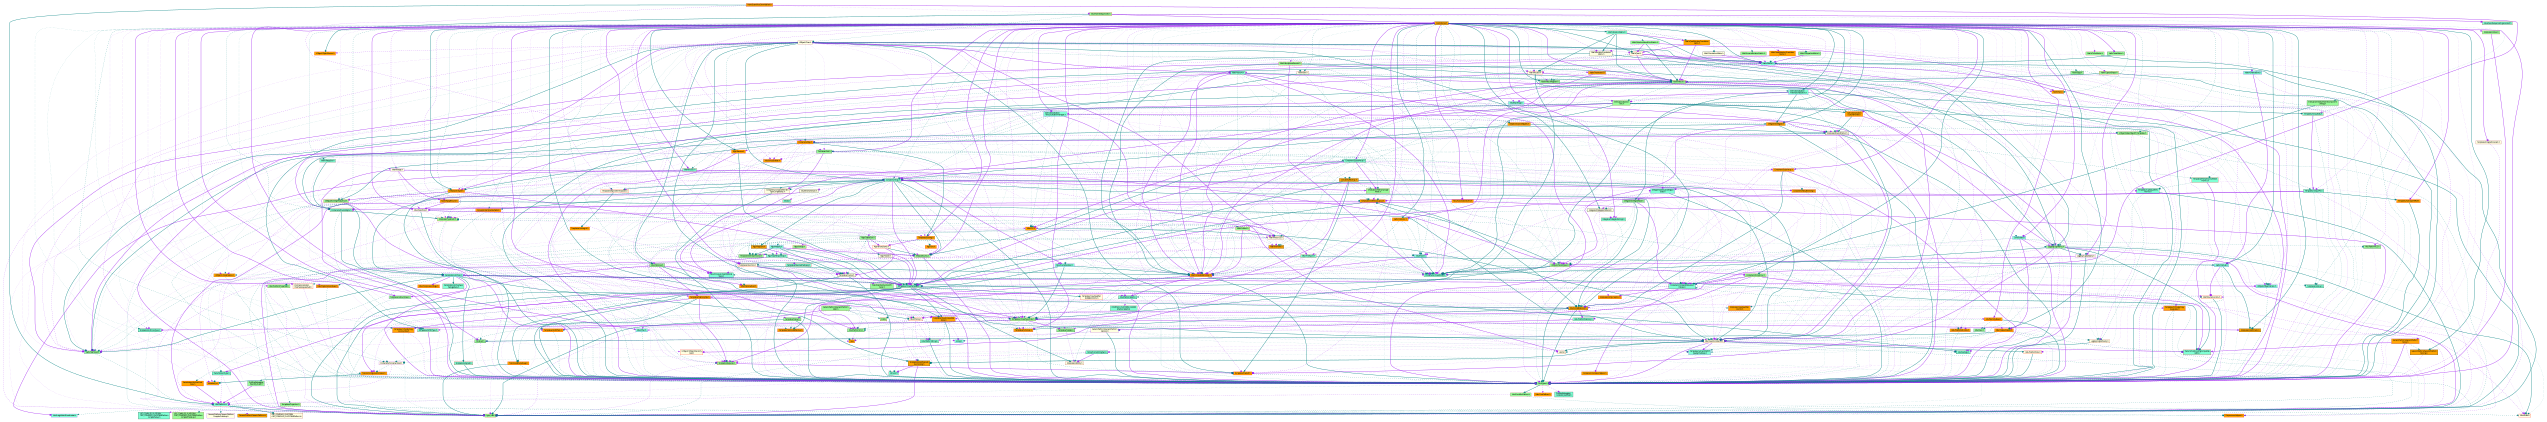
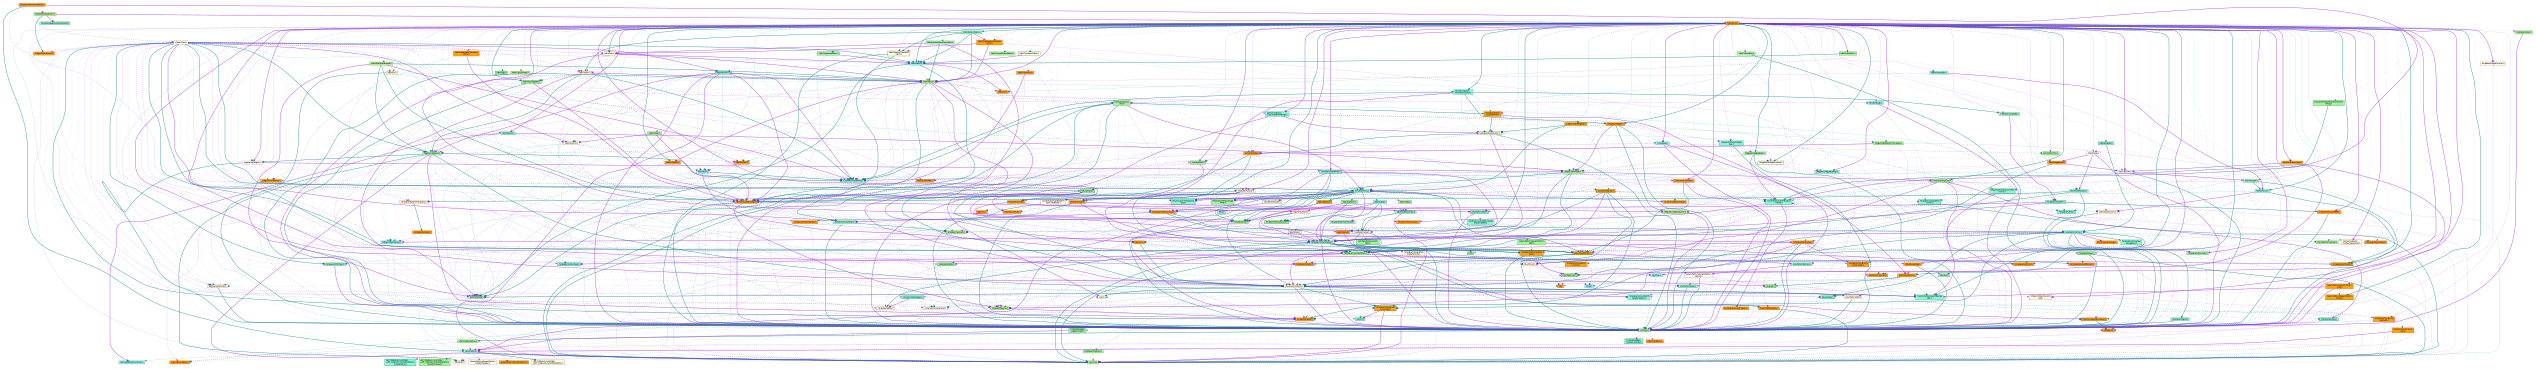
(1331, 186) -> (1539, 179)
(1145, 233) -> (781, 225)
